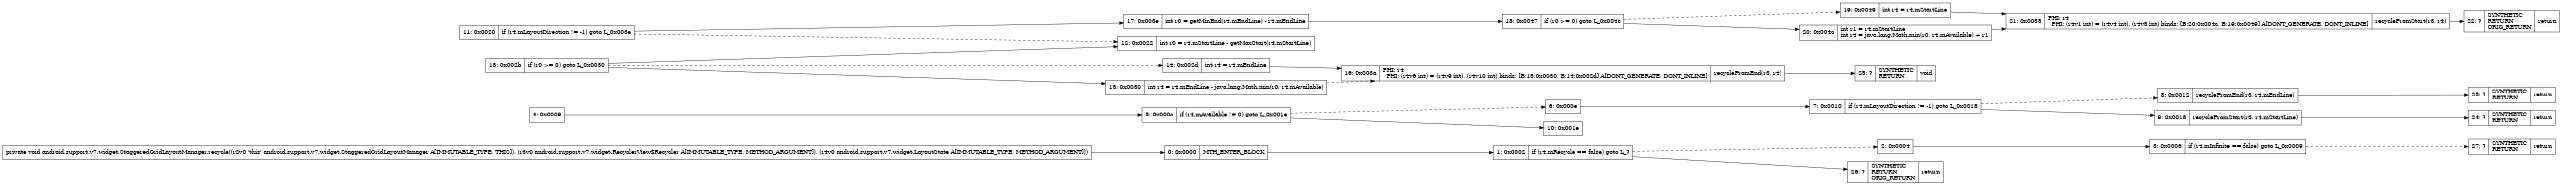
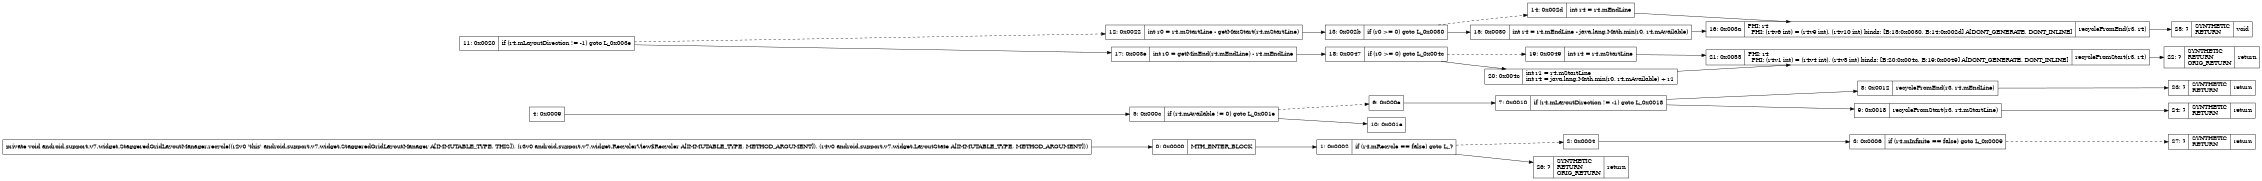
(861, 55) -> (1312, 32)
(1349, 82) -> (1697, 31)
(2067, 101) -> (1760, 95)
